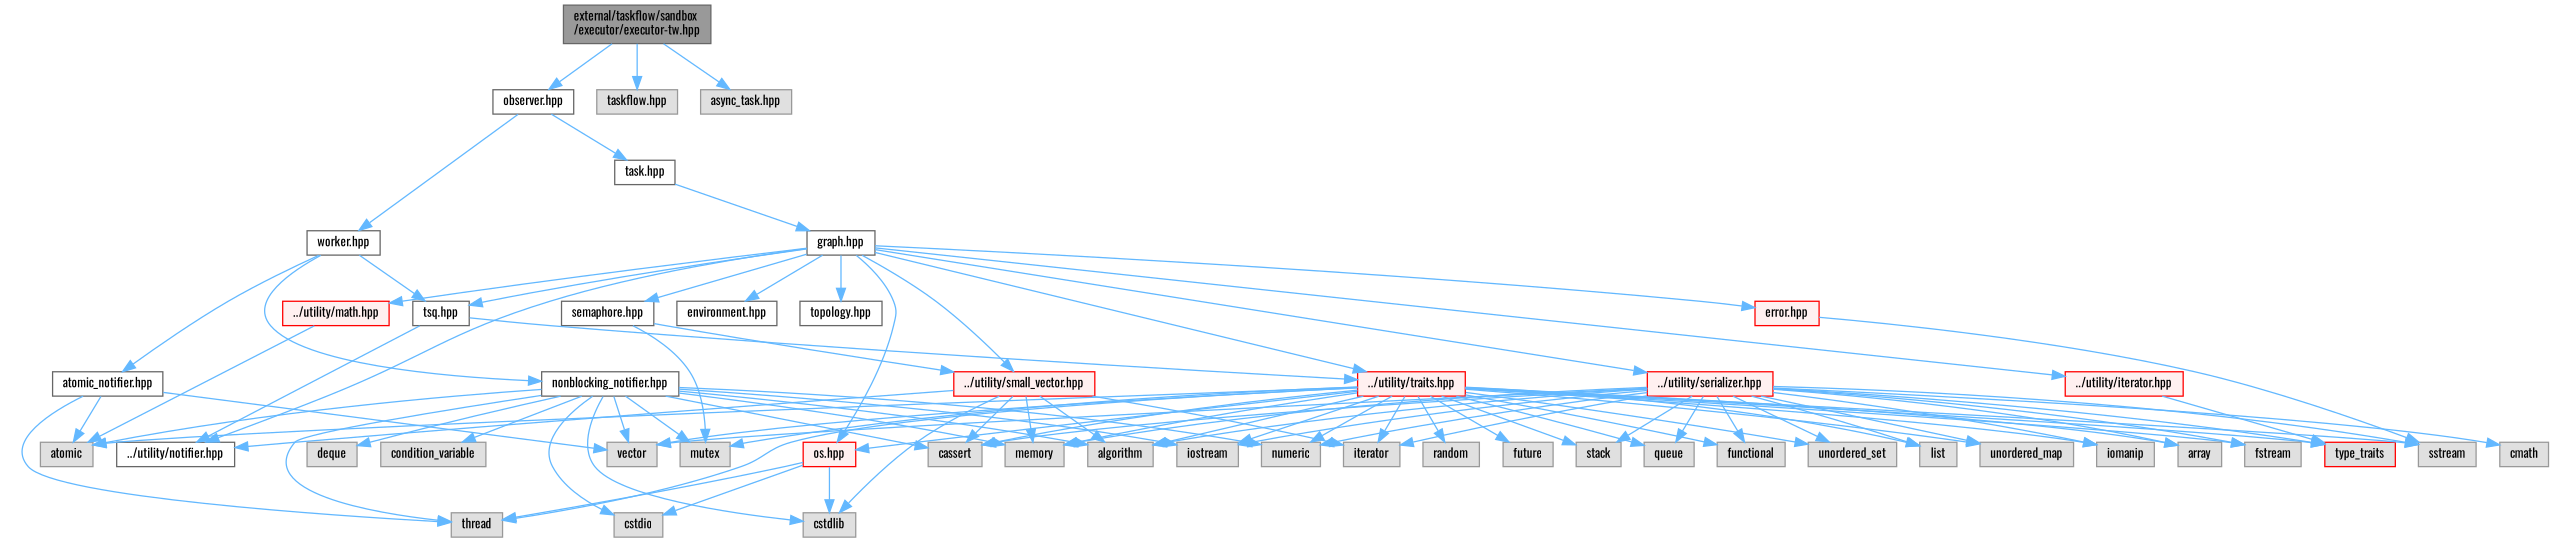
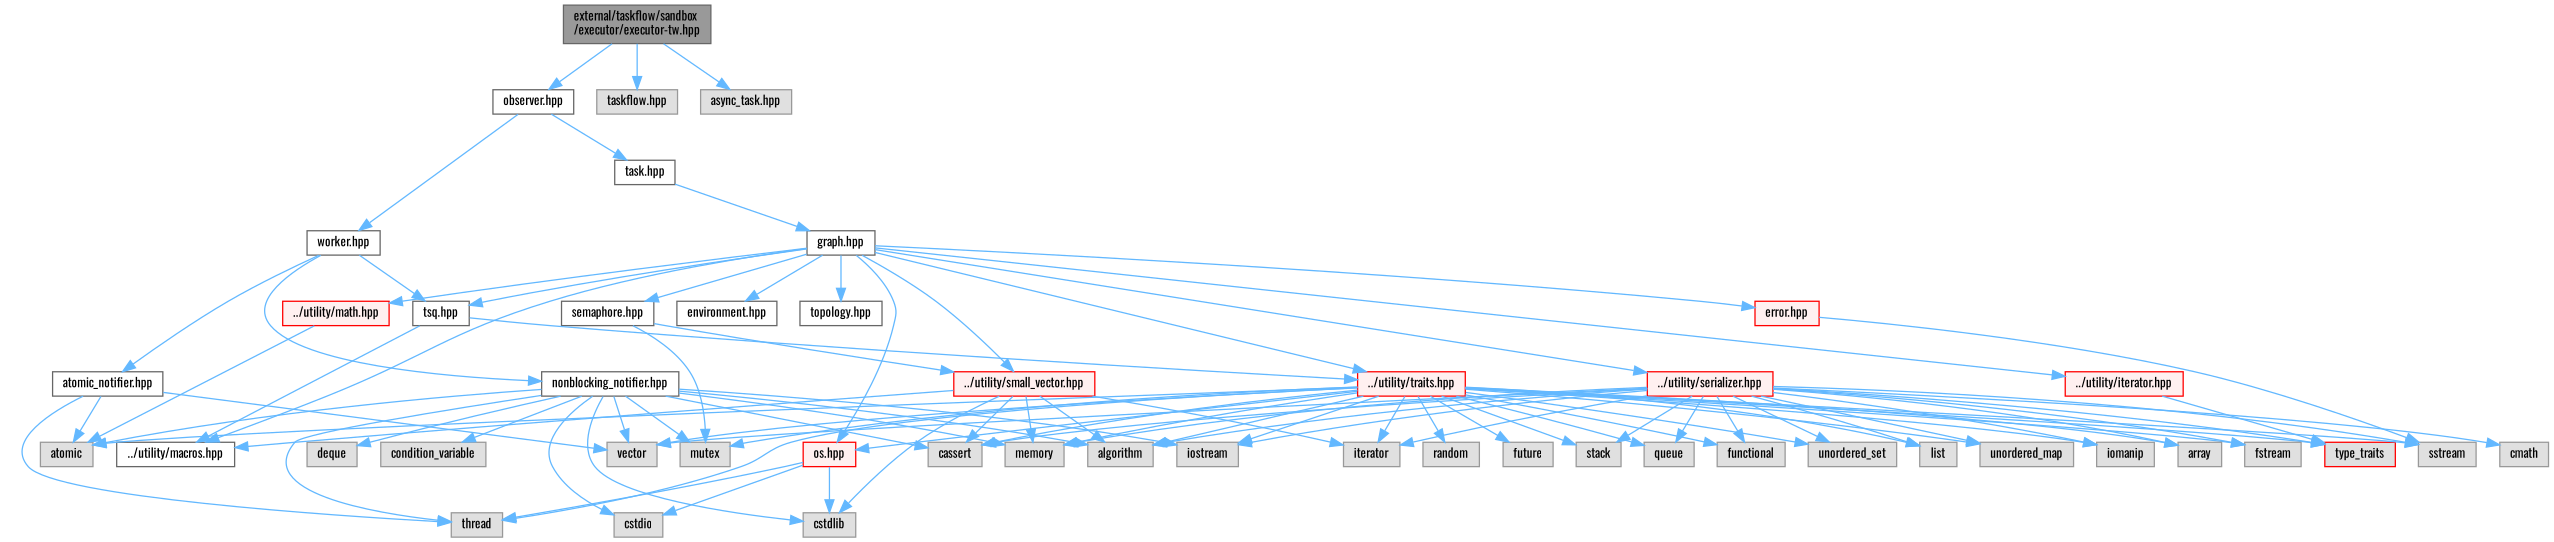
(176, 454) -> (176, 454)
(1291, 454) -> none
